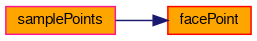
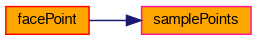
(134, 20) -> (108, 20)
